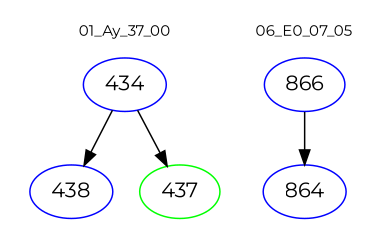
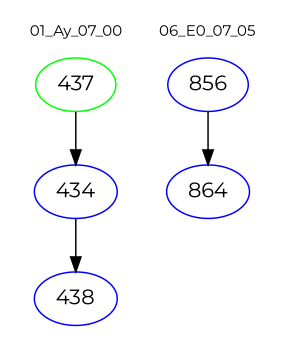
(125, 32) -> (77, 32)
(305, 85) -> (208, 85)
(149, 132) -> (76, 131)
